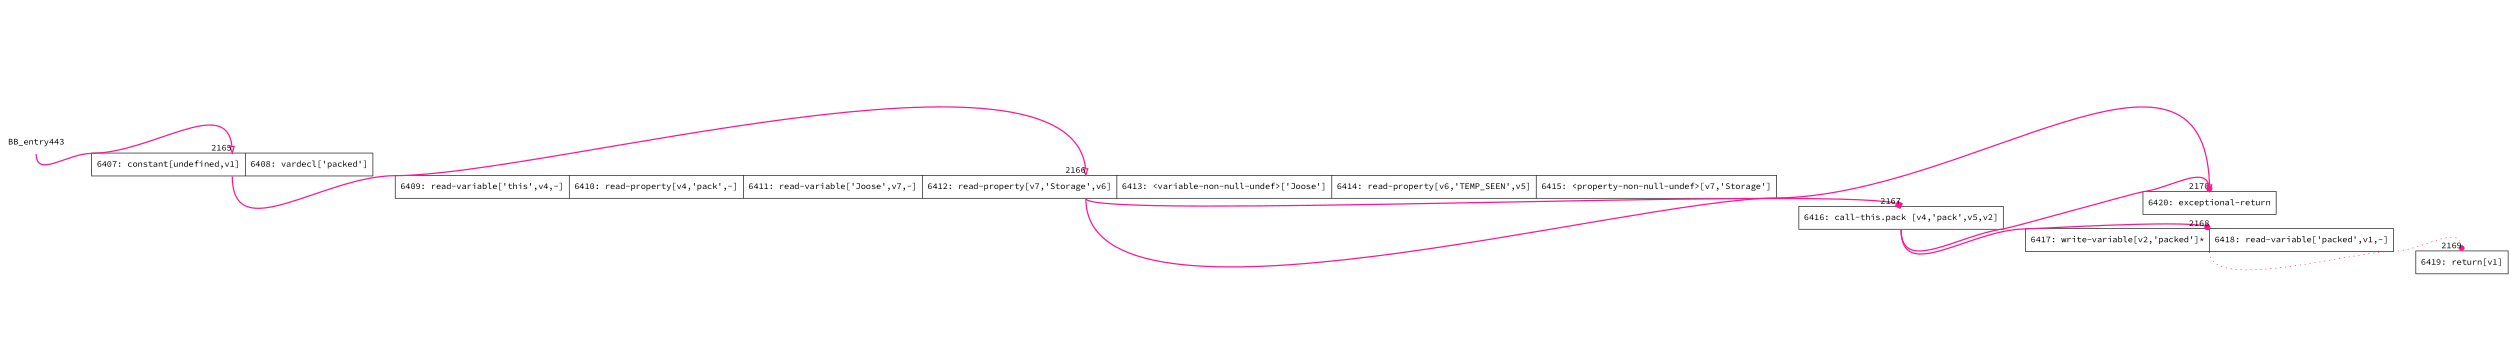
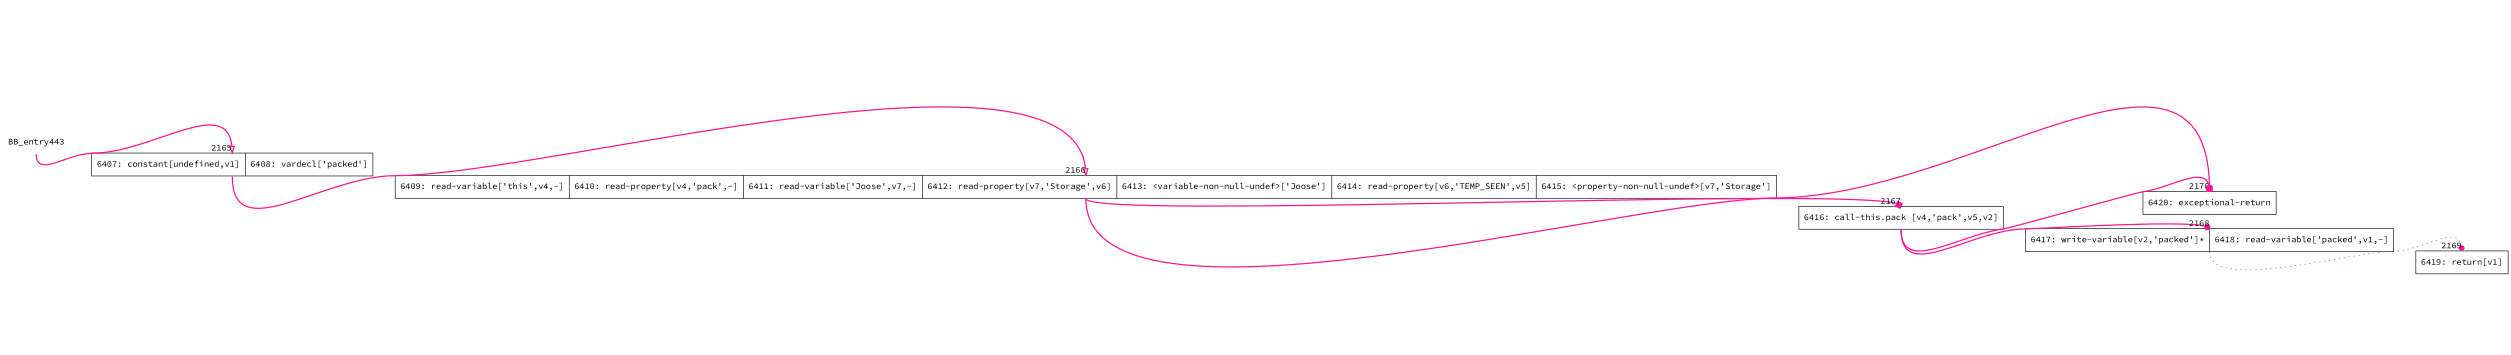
(1662, 211) -> (1662, 211)
(2051, 217) -> (2051, 217)
